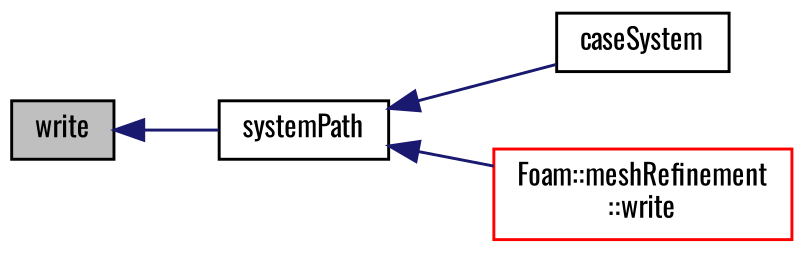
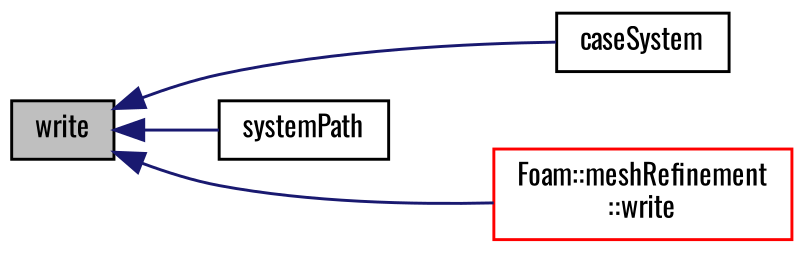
(487, 83) -> (347, 55)
(456, 159) -> (316, 198)
